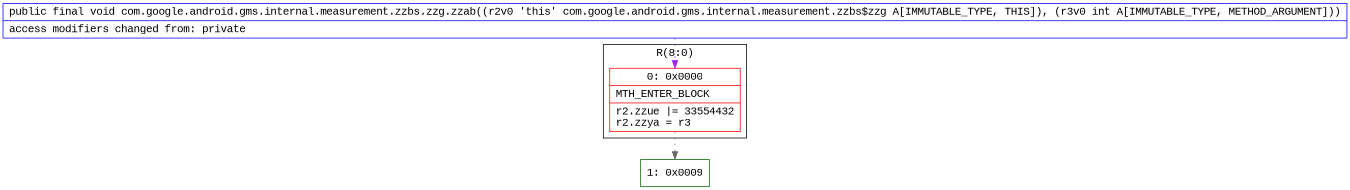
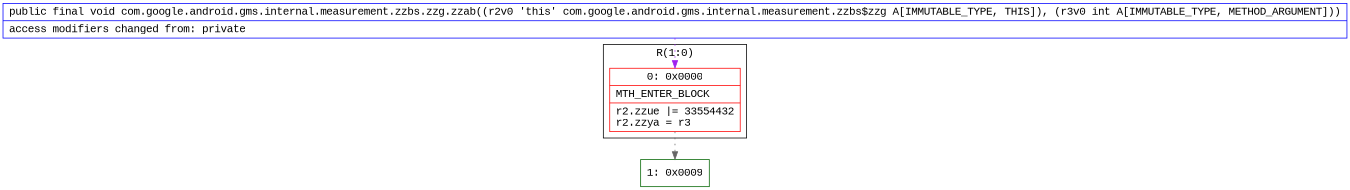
(675, 53) -> (675, 53)
